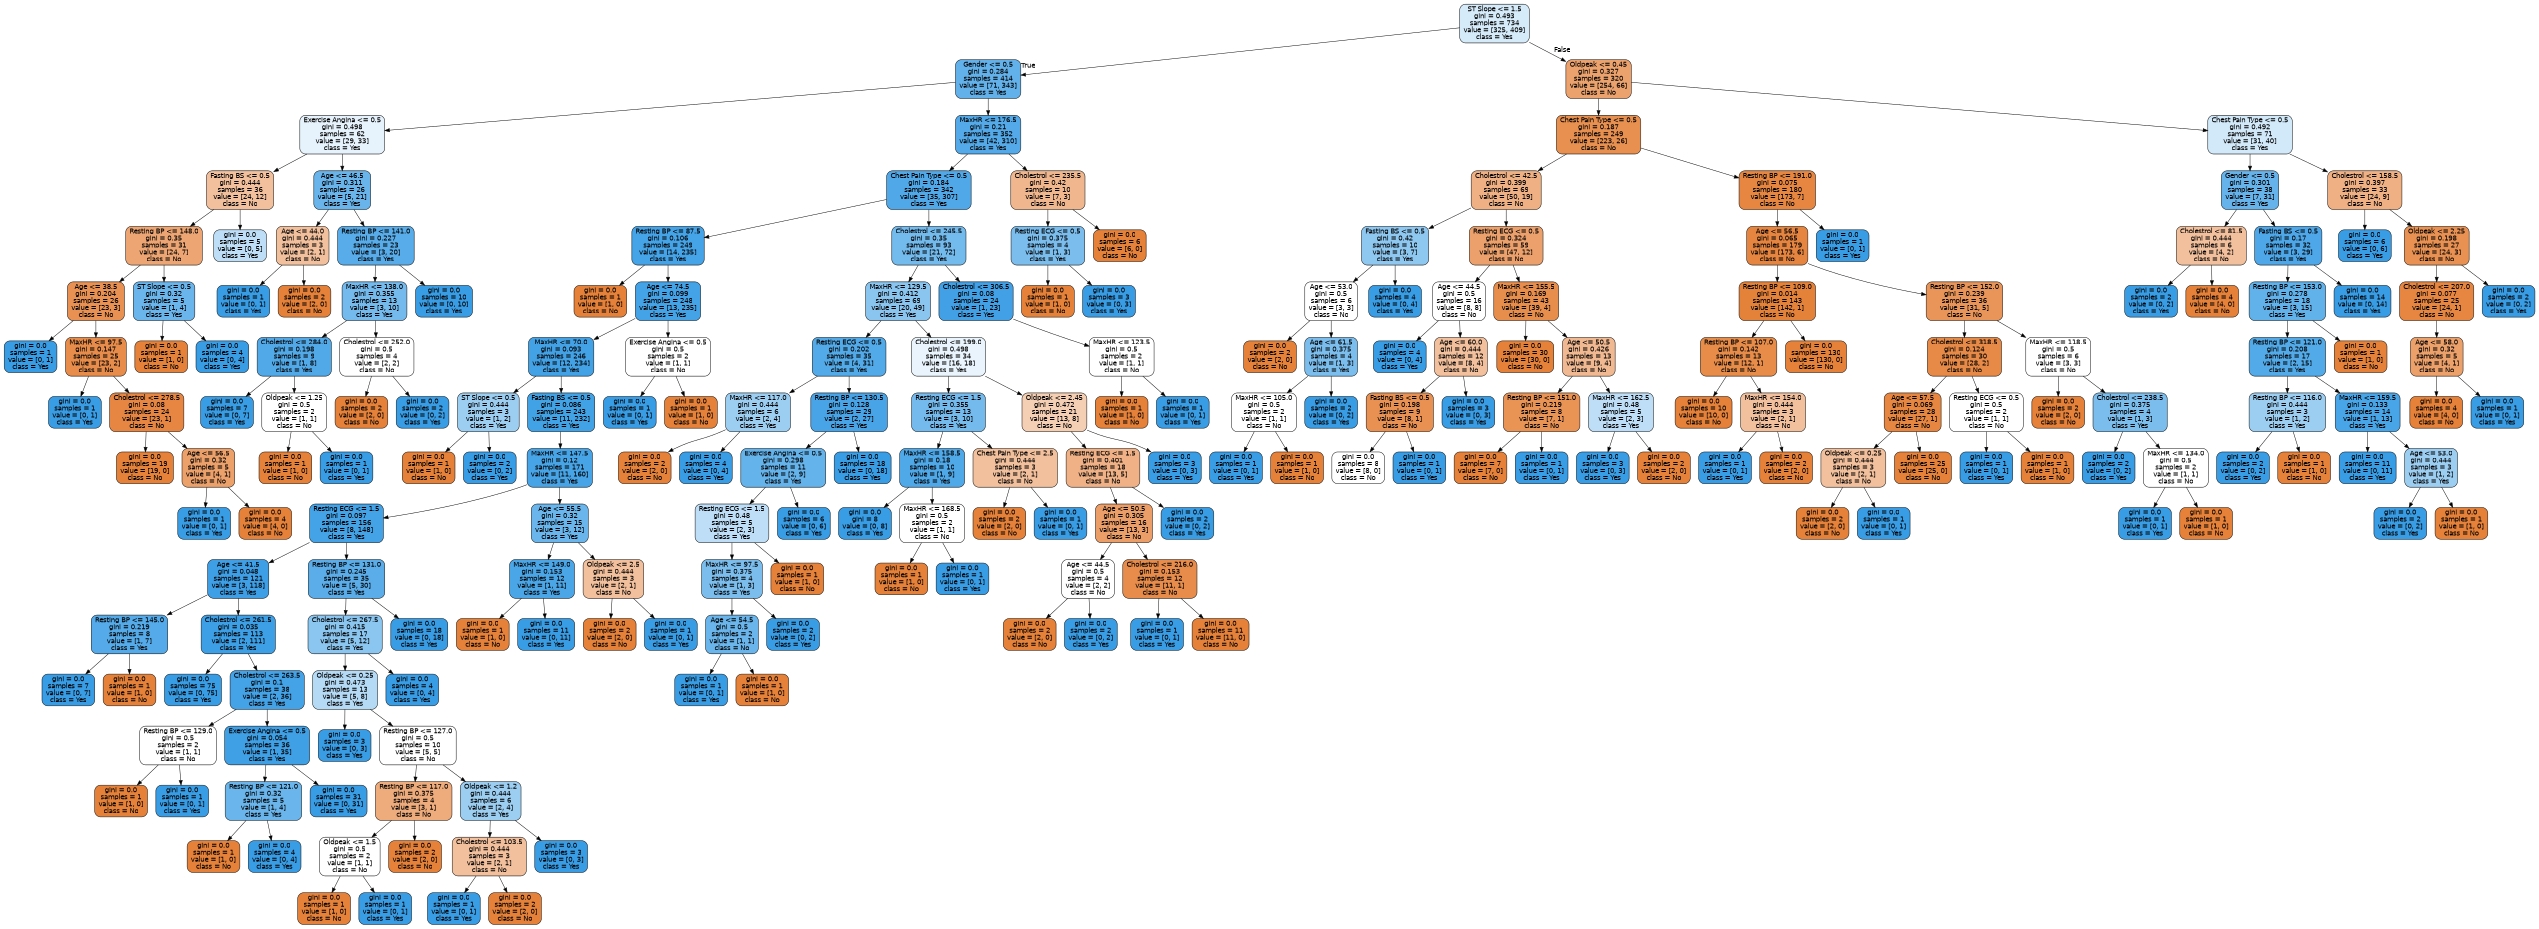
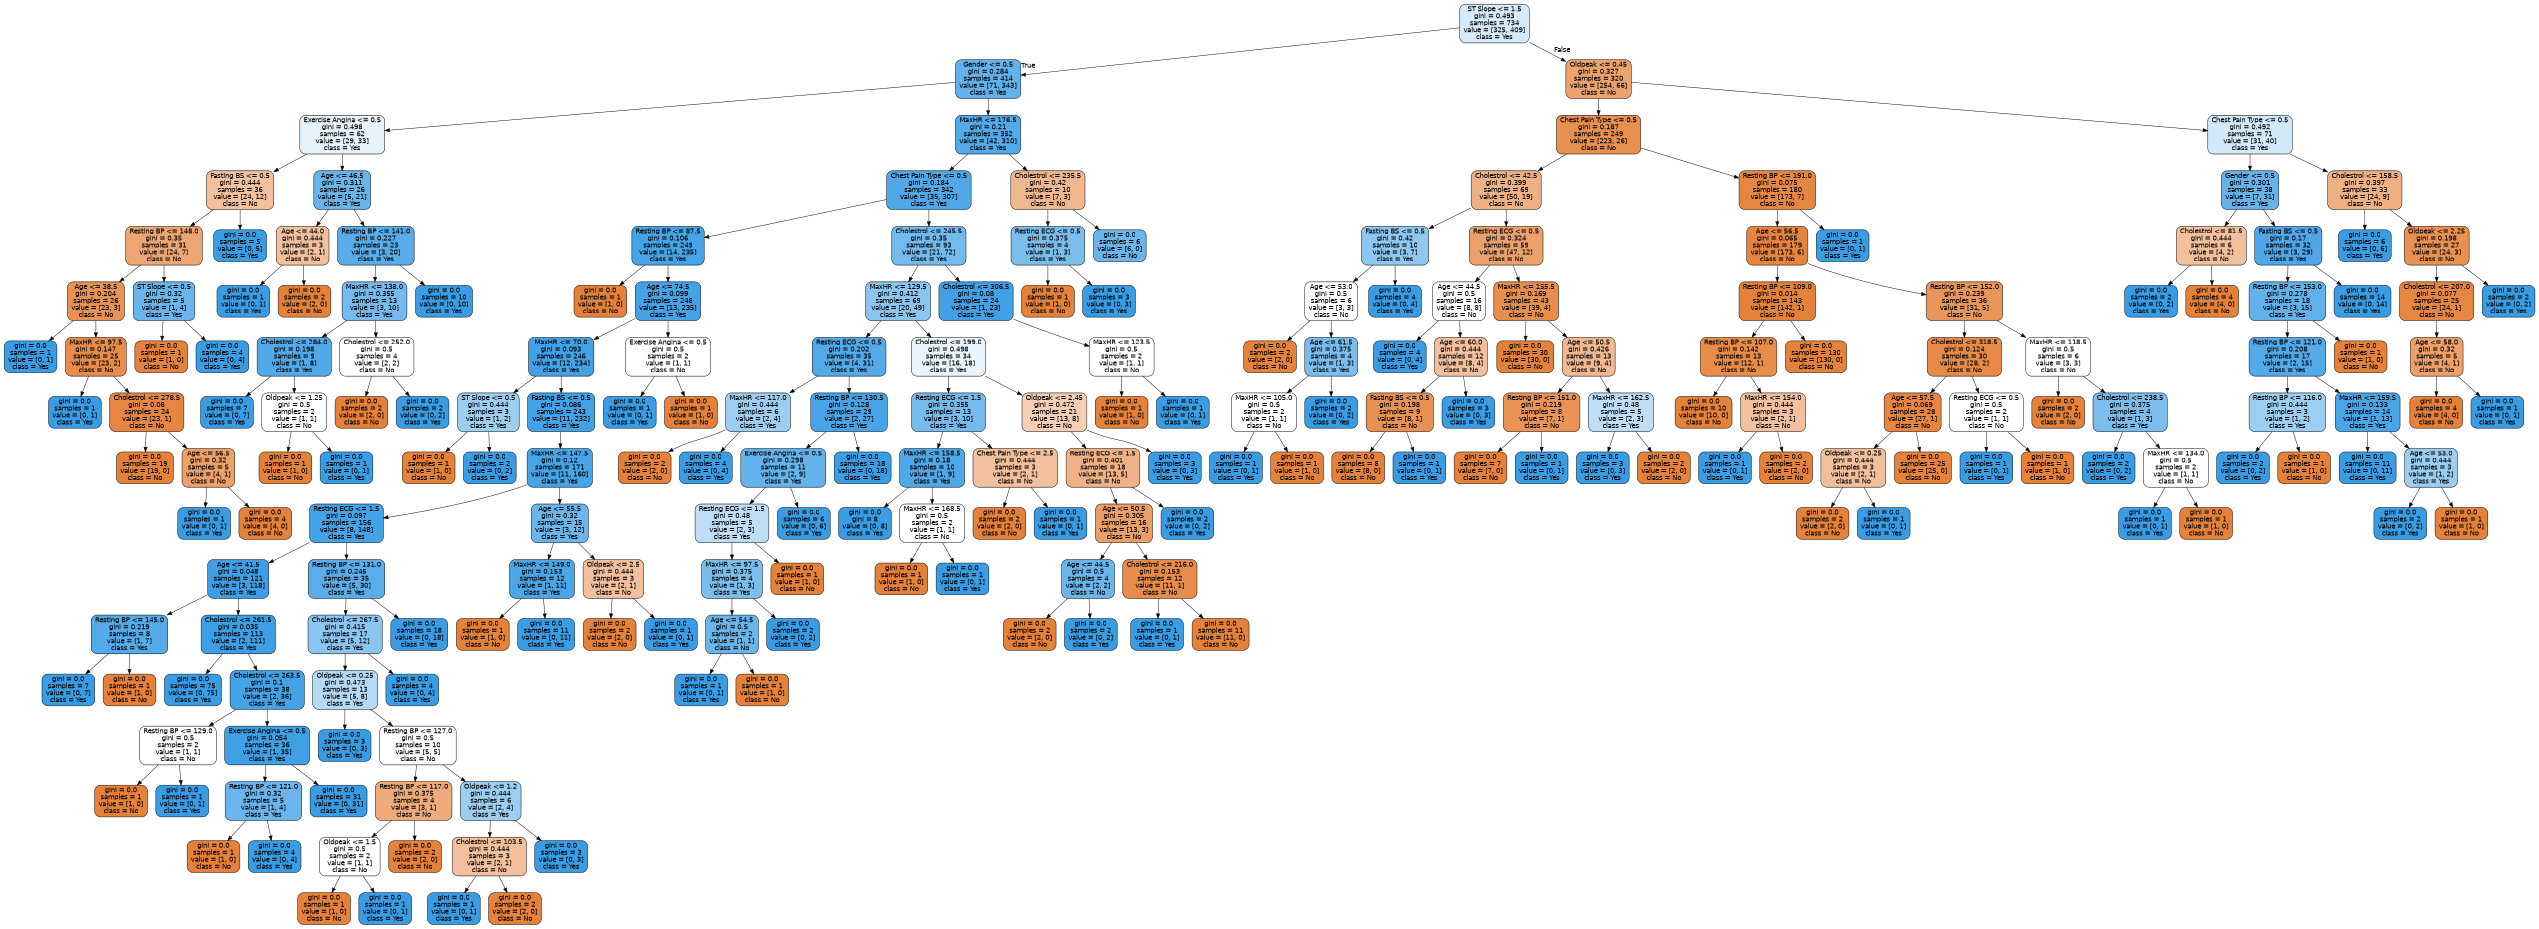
(240, 246) -> (240, 246)
(1120, 246) -> (1120, 246)
(1358, 468) -> (1358, 468)
(1088, 579) -> (1088, 579)
